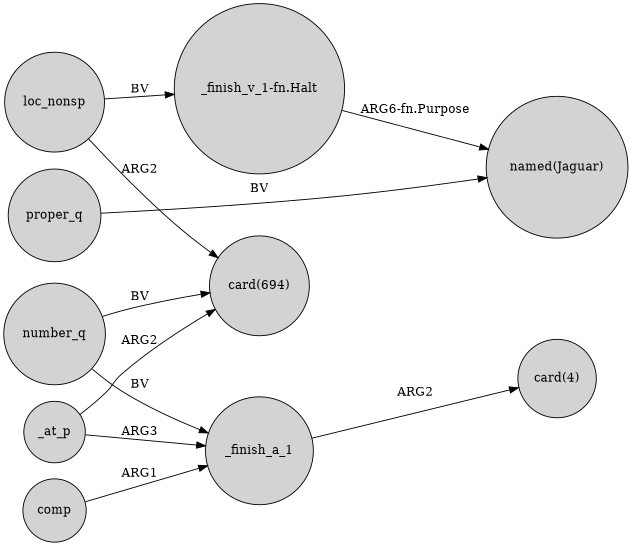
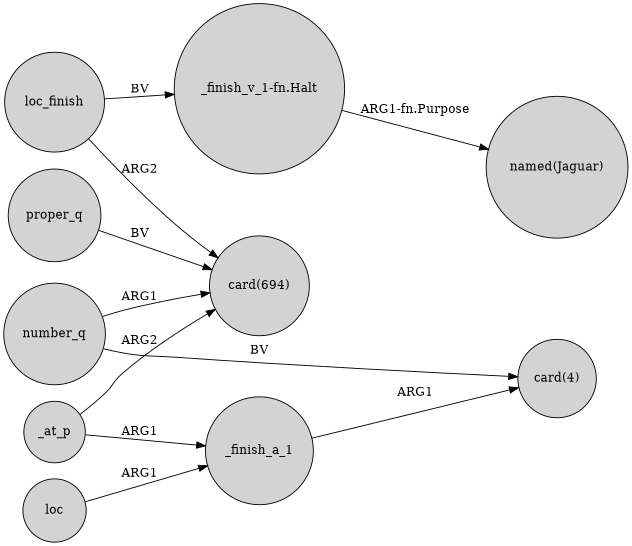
(55, 102) -> (55, 102)
(415, 110) -> (415, 110)
(290, 201) -> (151, 248)
(140, 297) -> (140, 297)
(415, 392) -> (415, 392)
(143, 404) -> (306, 366)
(140, 432) -> (140, 432)
(55, 511) -> (55, 511)
